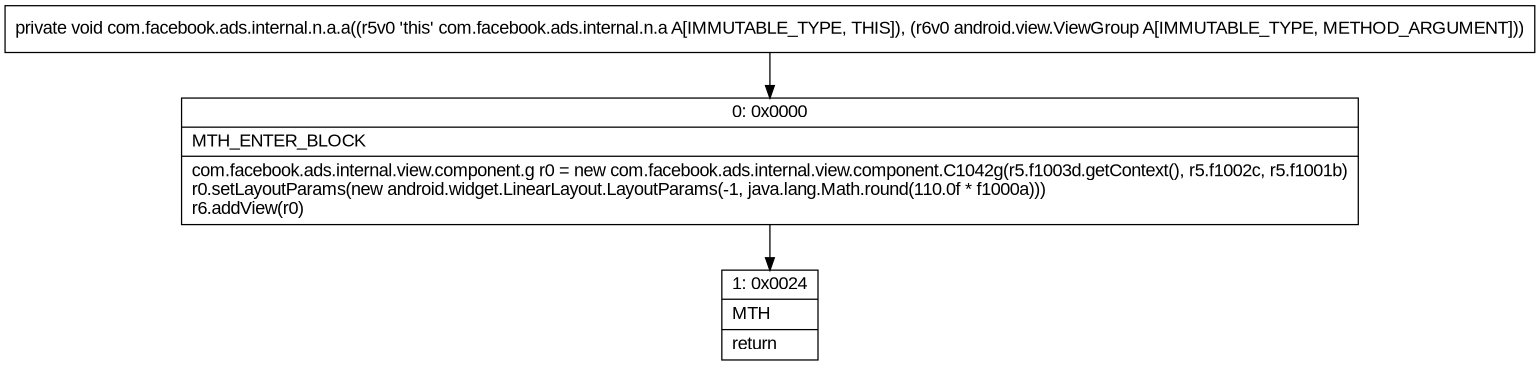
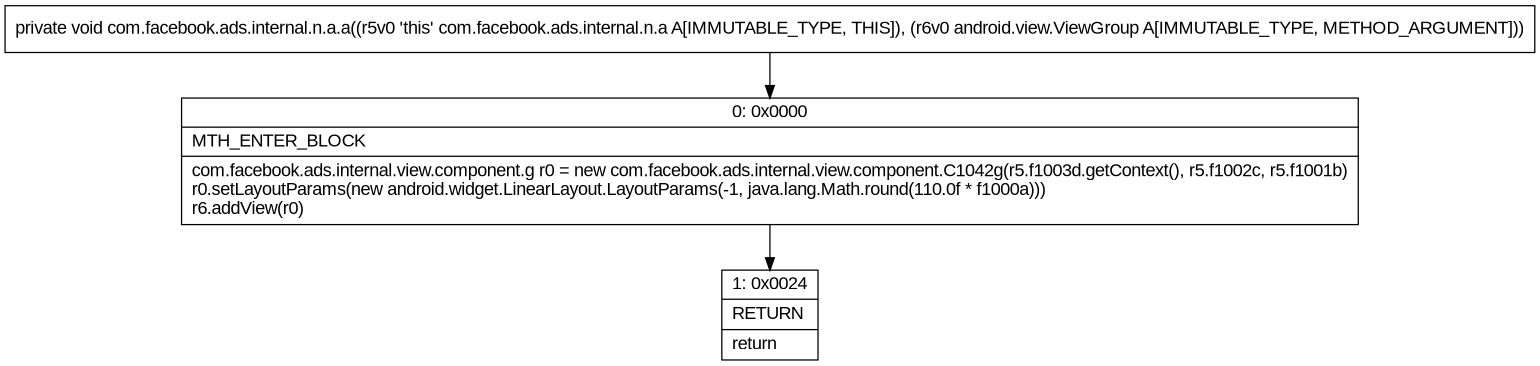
(752, 314) -> (768, 314)
